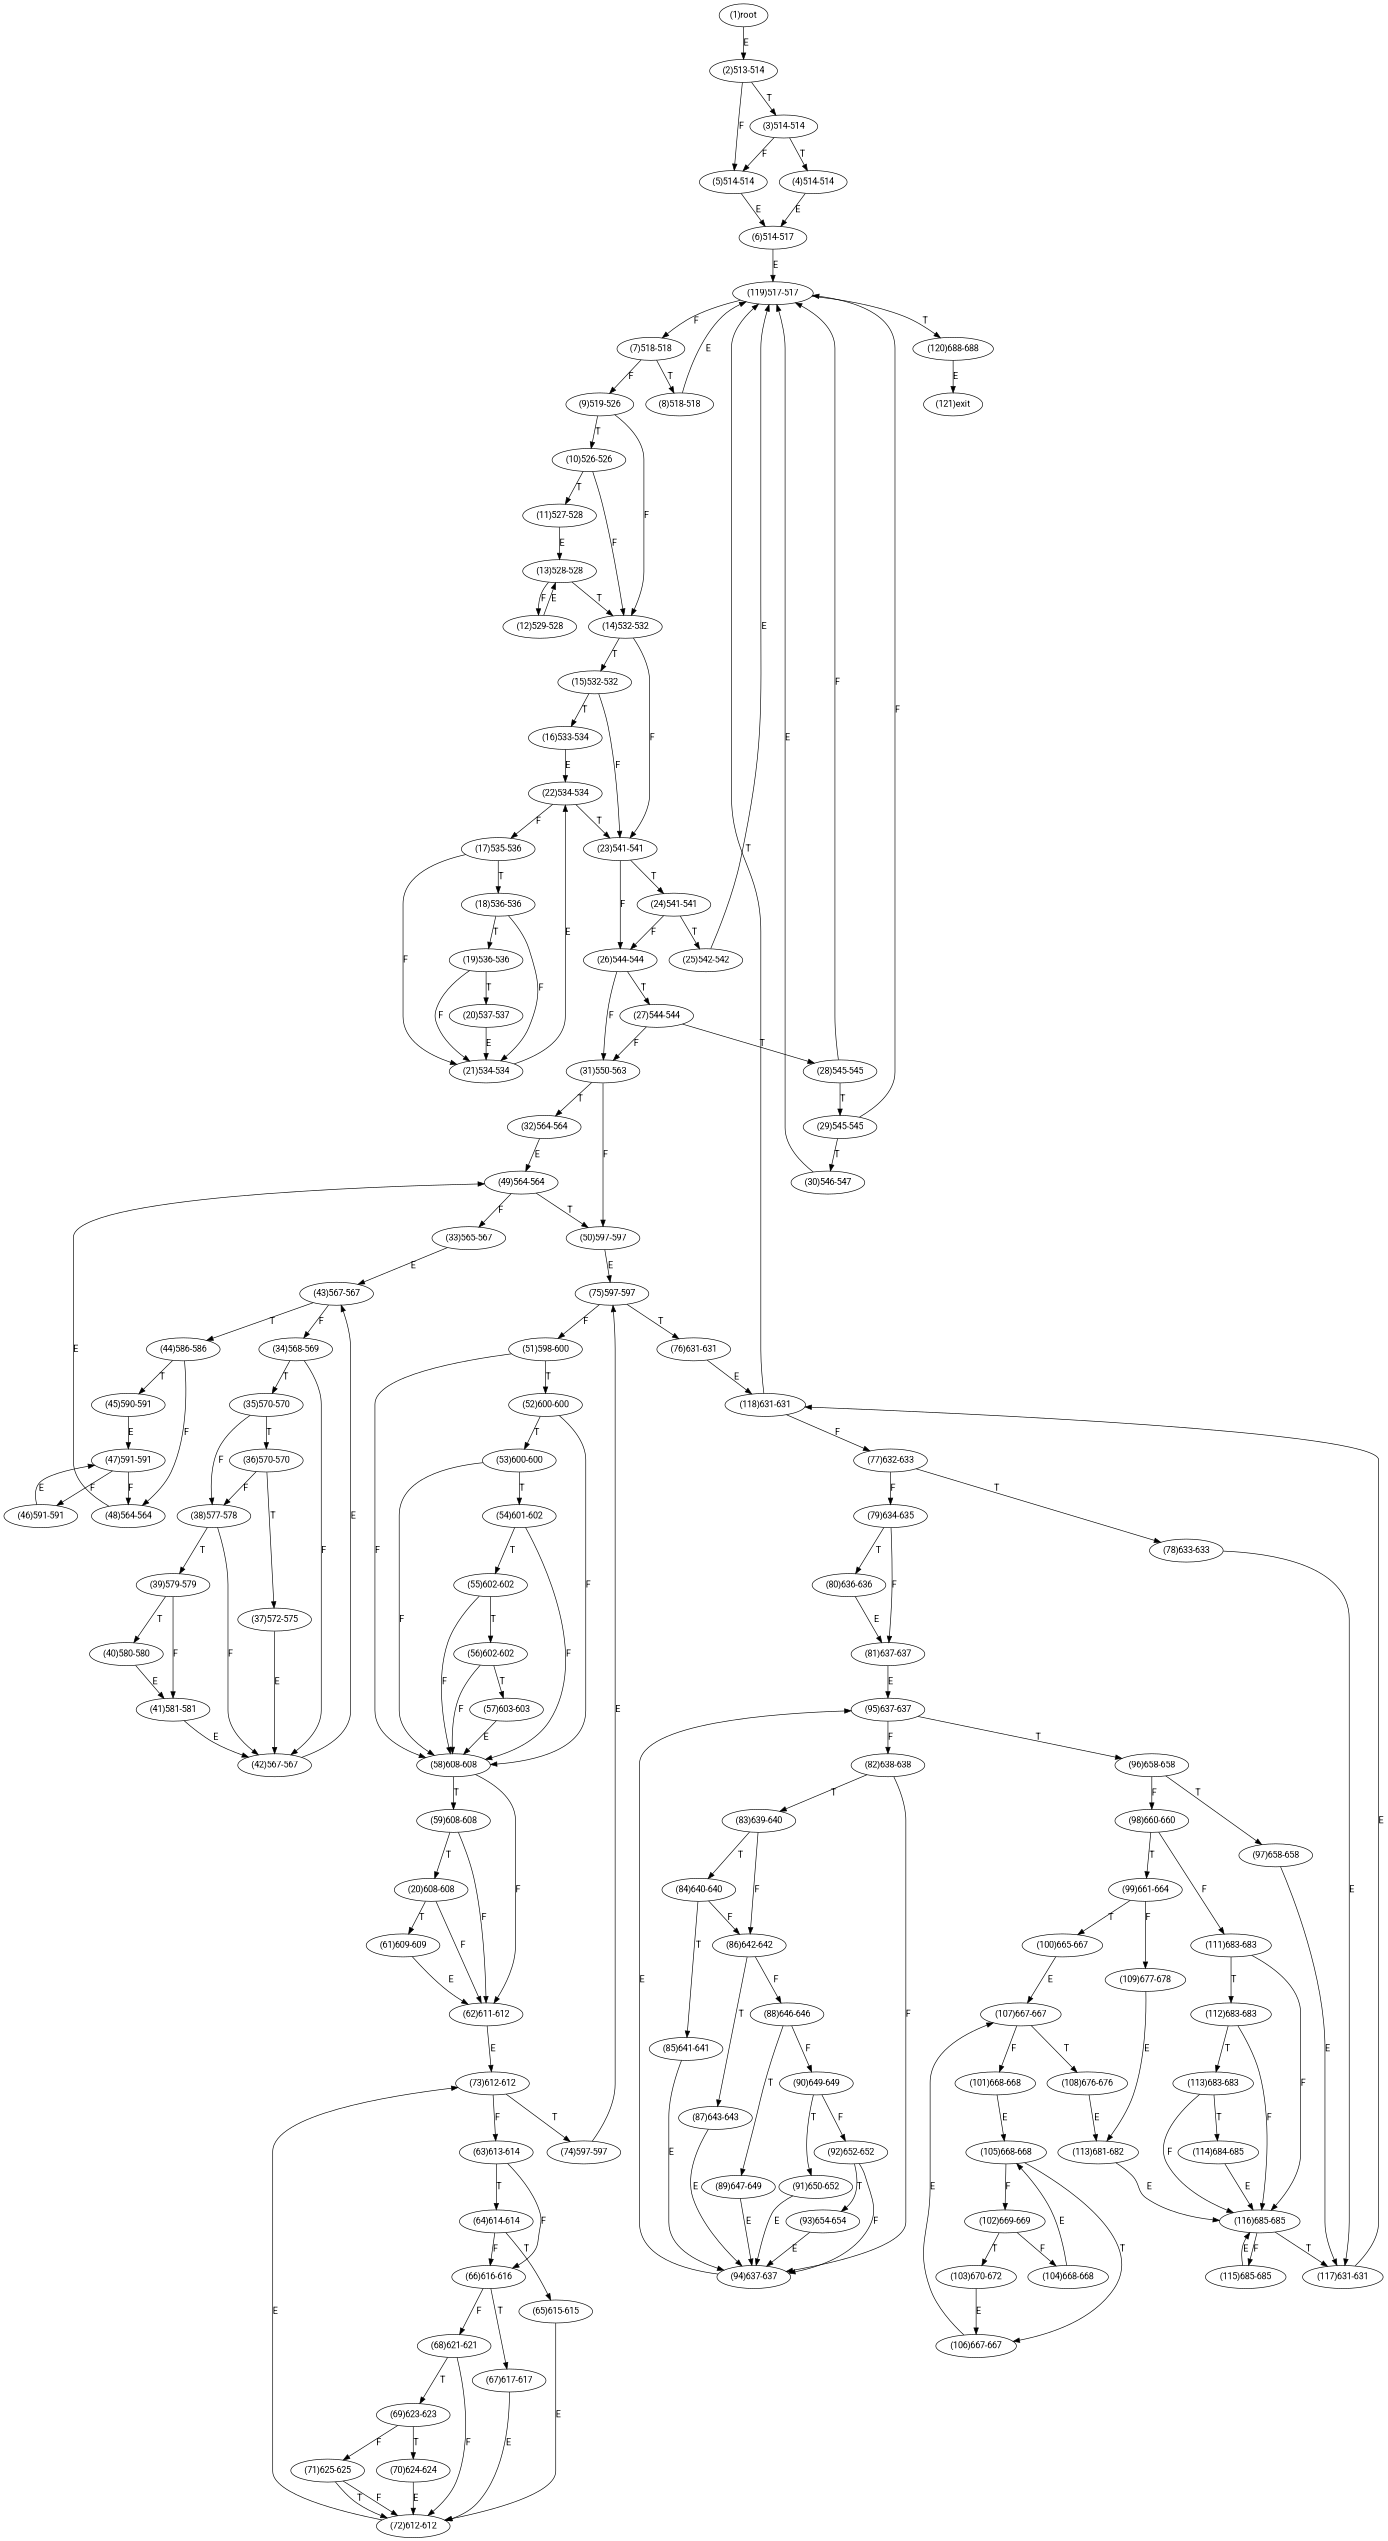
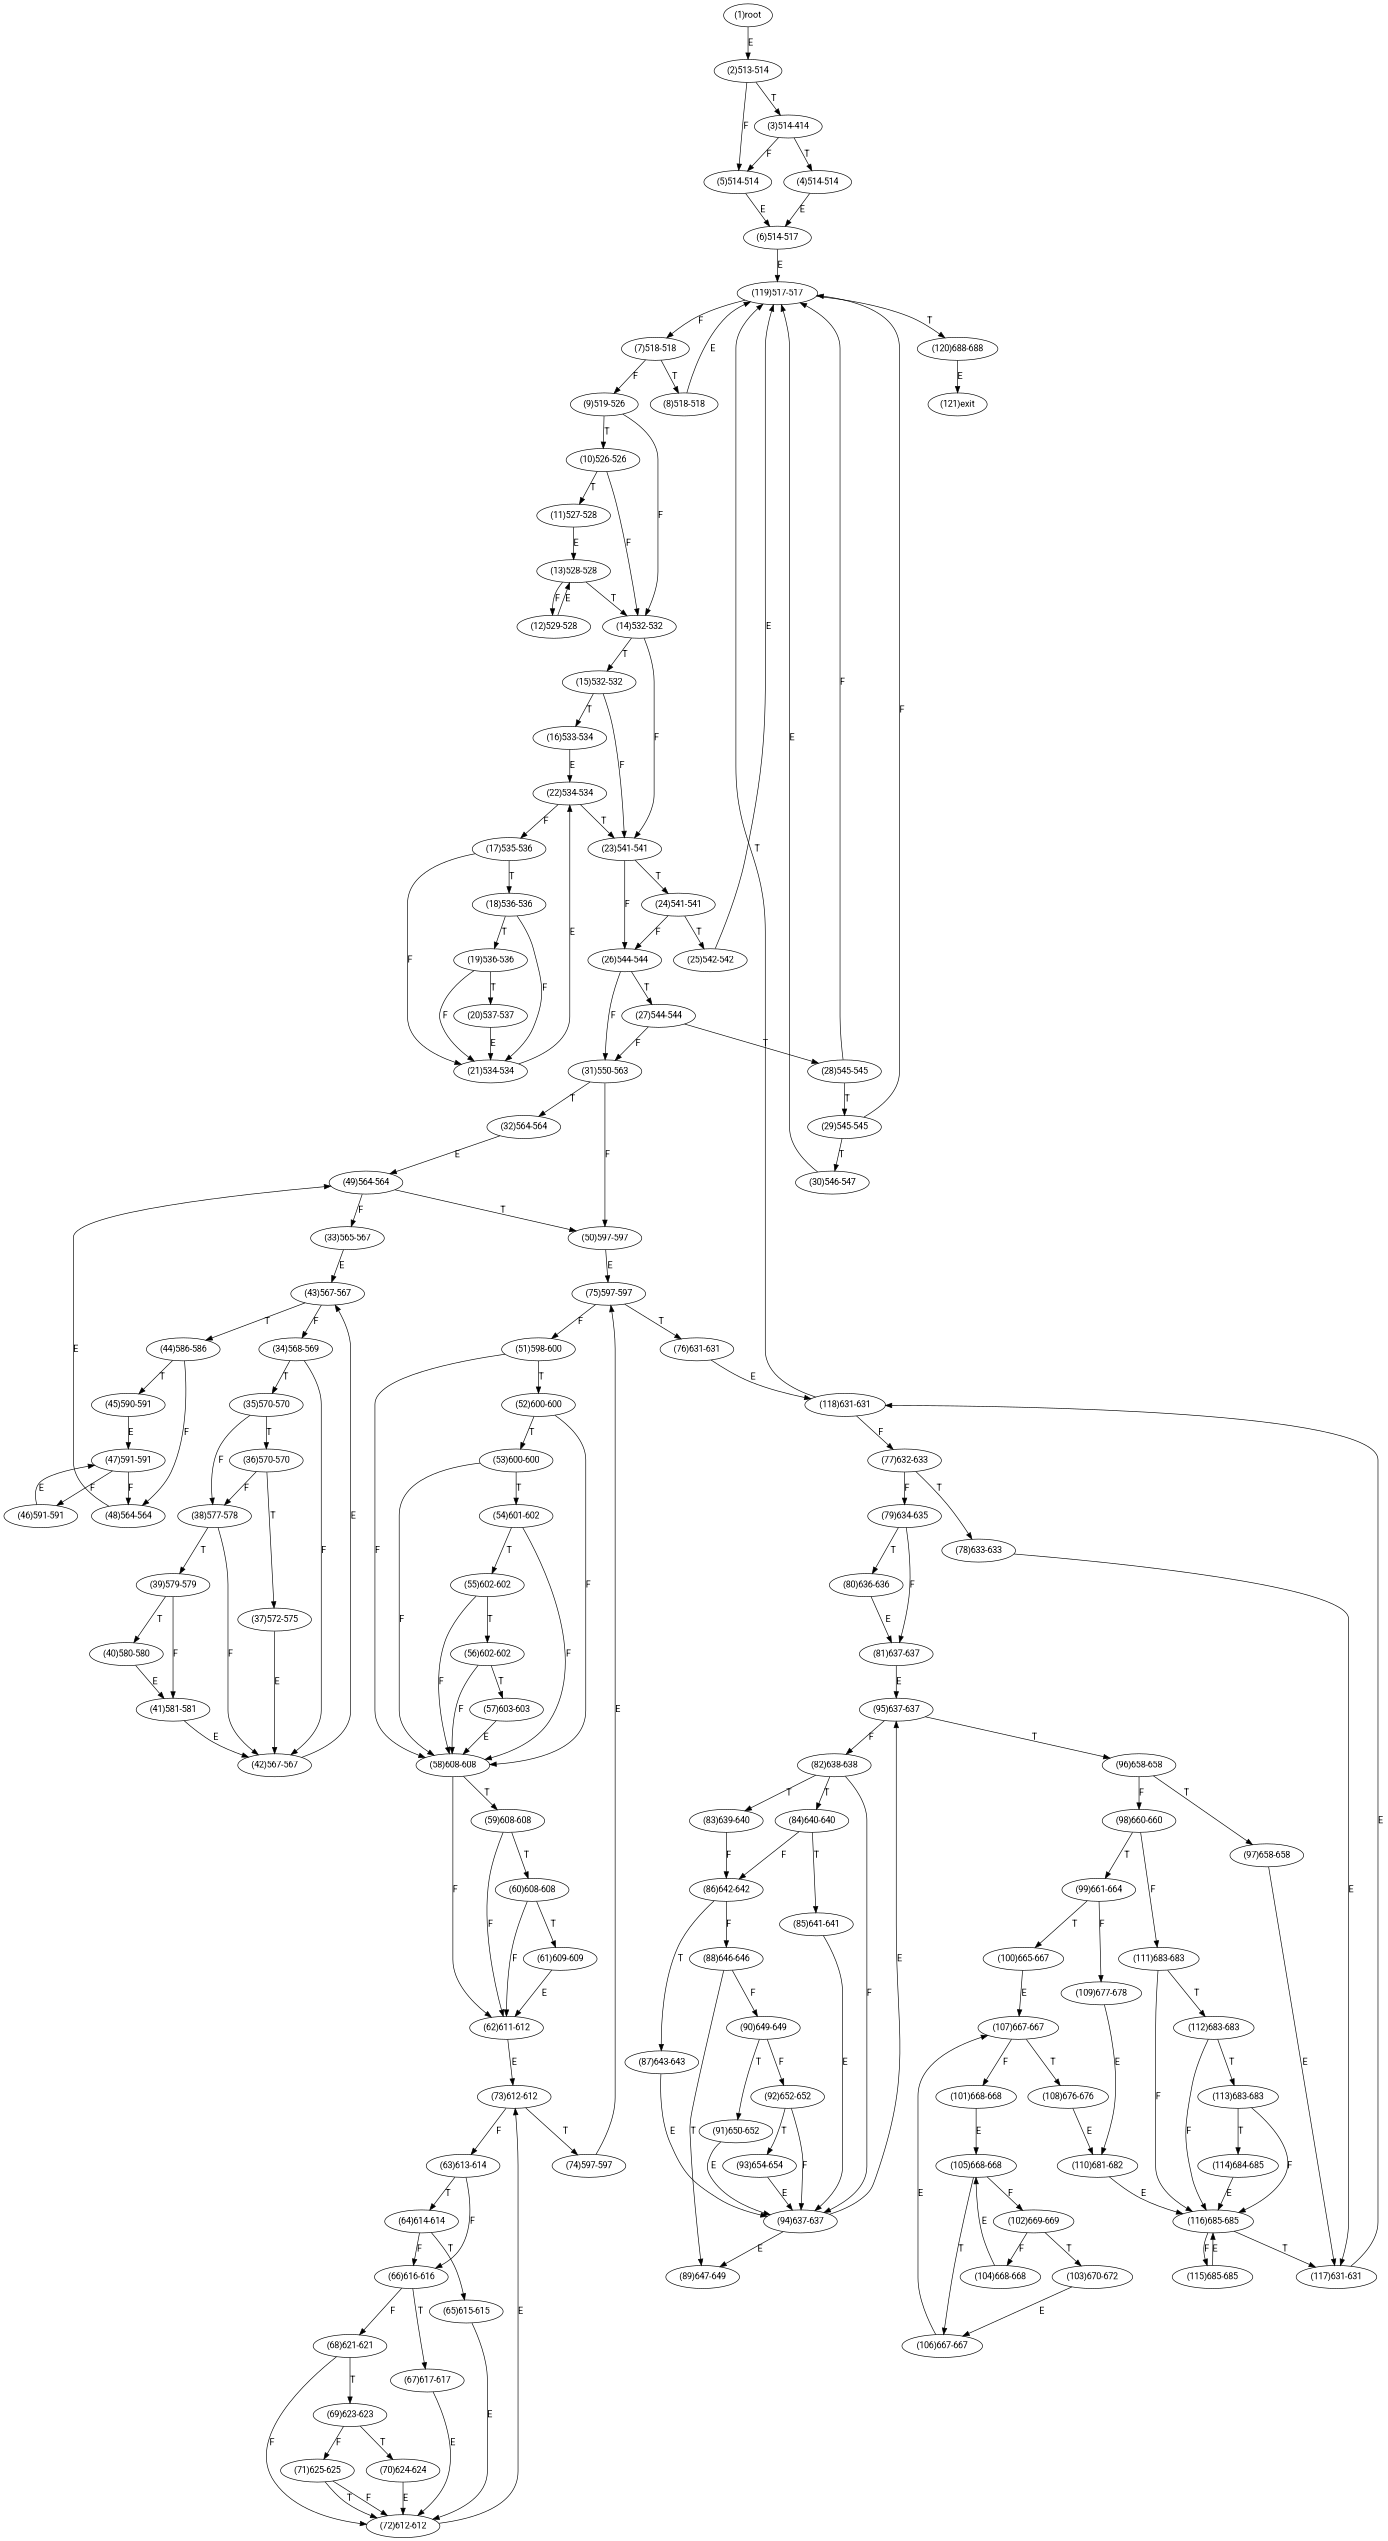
(784, 126) -> (788, 126)
(731, 1853) -> (824, 1790)
(431, 1890) -> (532, 1890)
(1098, 2152) -> (1097, 2166)
(746, 2229) -> (754, 2248)
